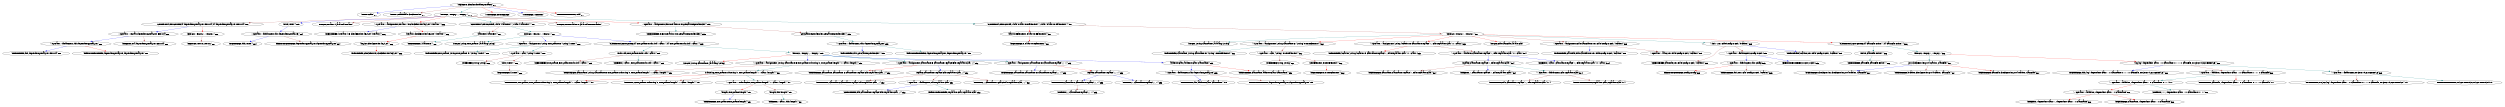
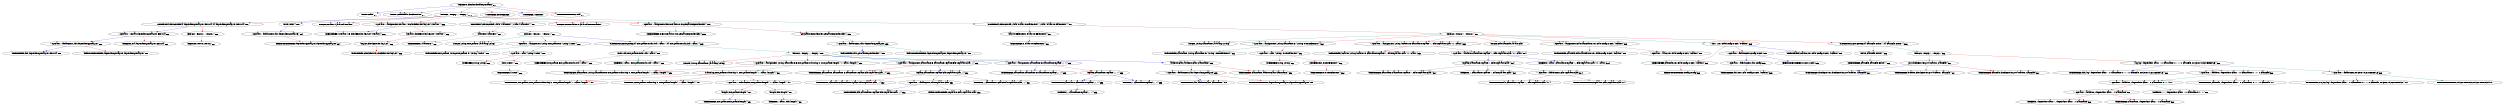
(242, 44) -> none
(1715, 68) -> (1681, 67)
